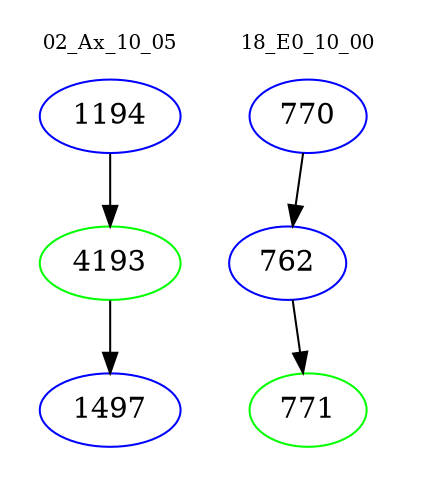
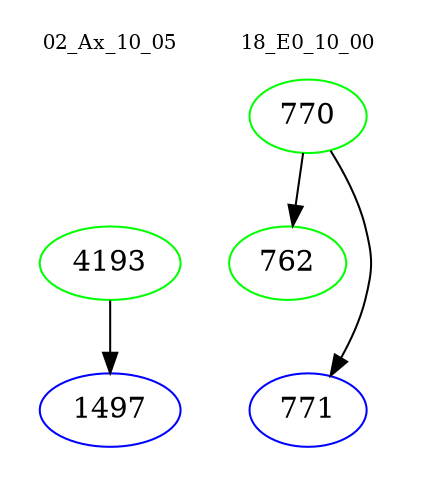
(110, 116) -> none
(308, 116) -> (308, 116)
(288, 263) -> (288, 263)
(296, 326) -> (370, 253)
(308, 410) -> (308, 410)
